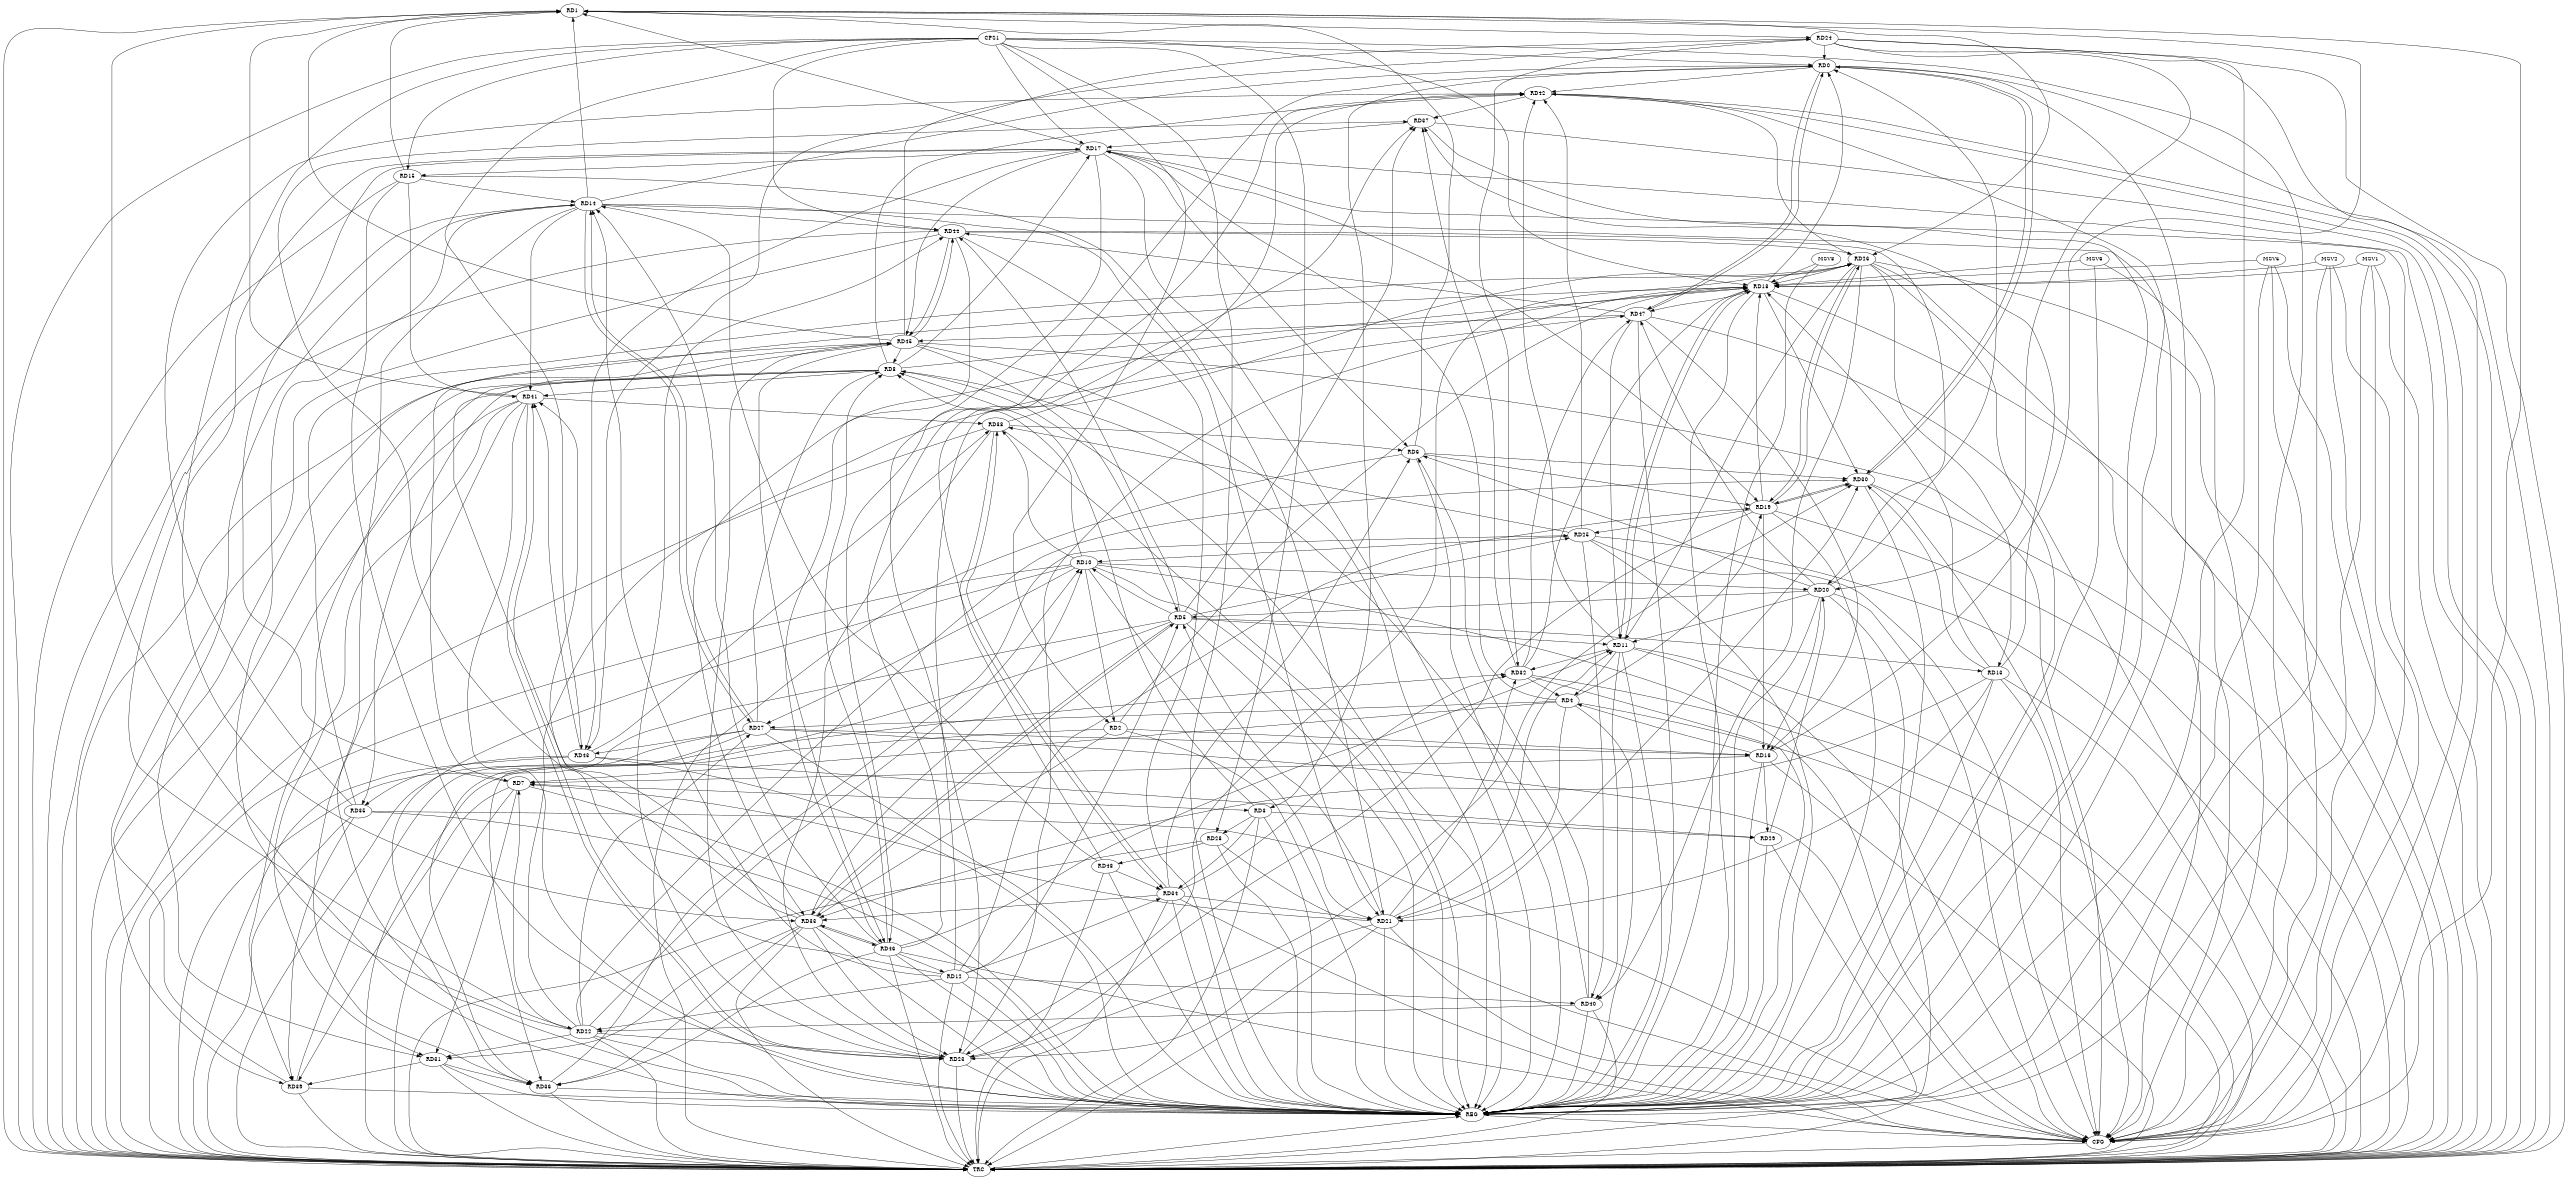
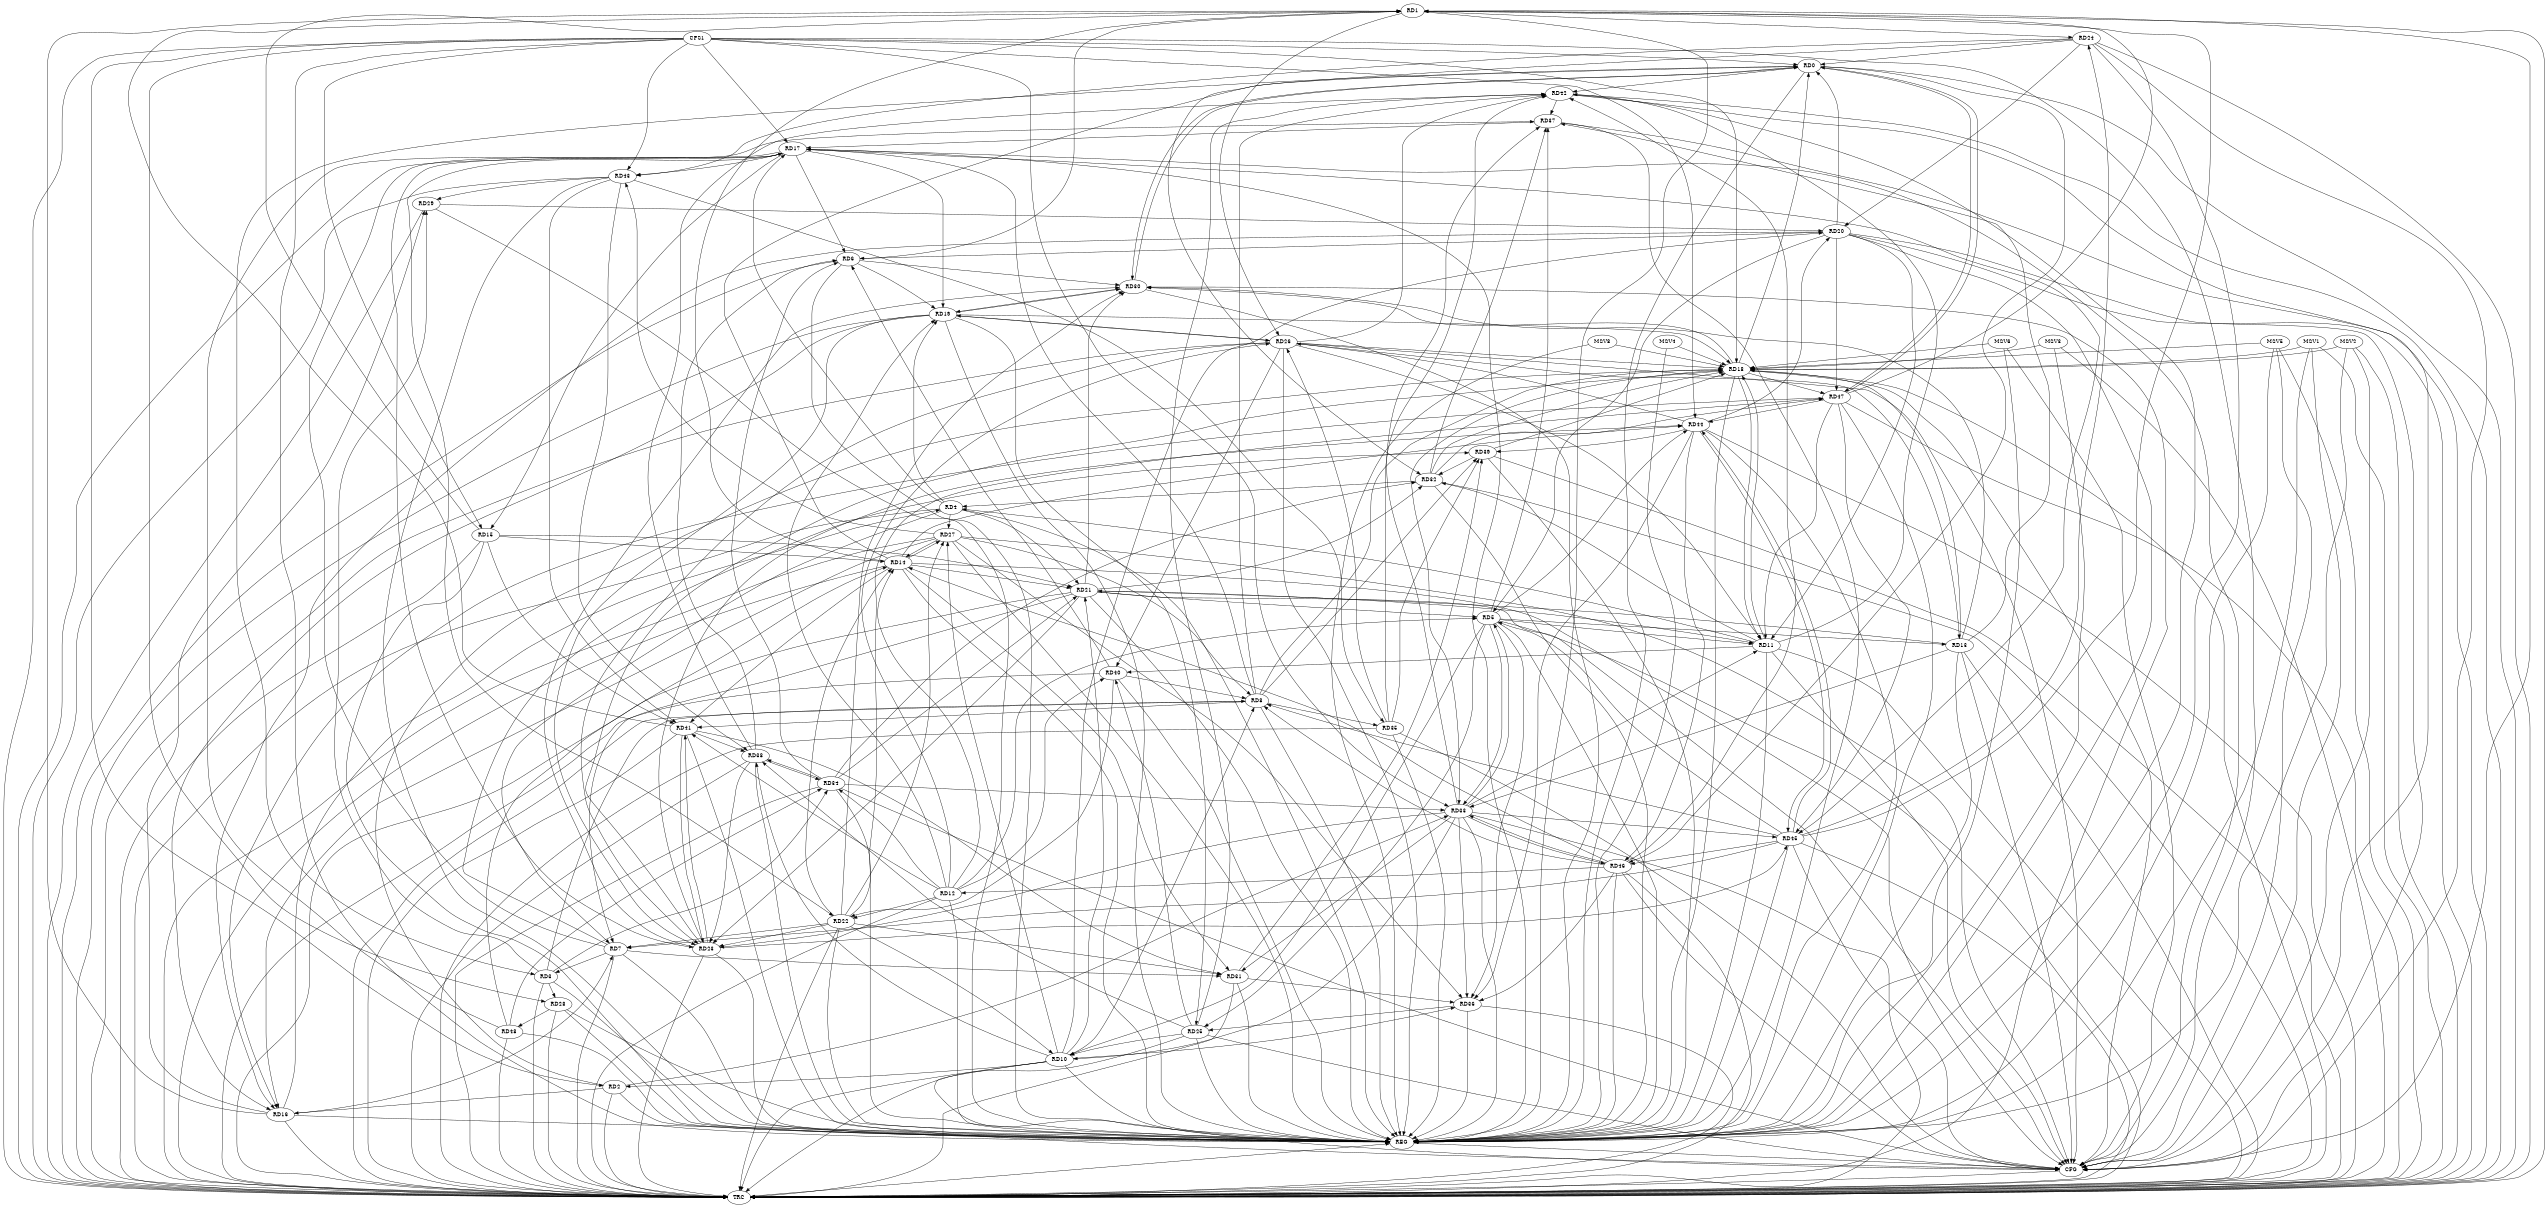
(834, 80) -> (2119, 44)
none -> (1668, 342)
none -> (2053, 342)
(336, 783) -> (1538, 696)
(2064, 784) -> (2104, 681)
(1248, 786) -> (1611, 729)
